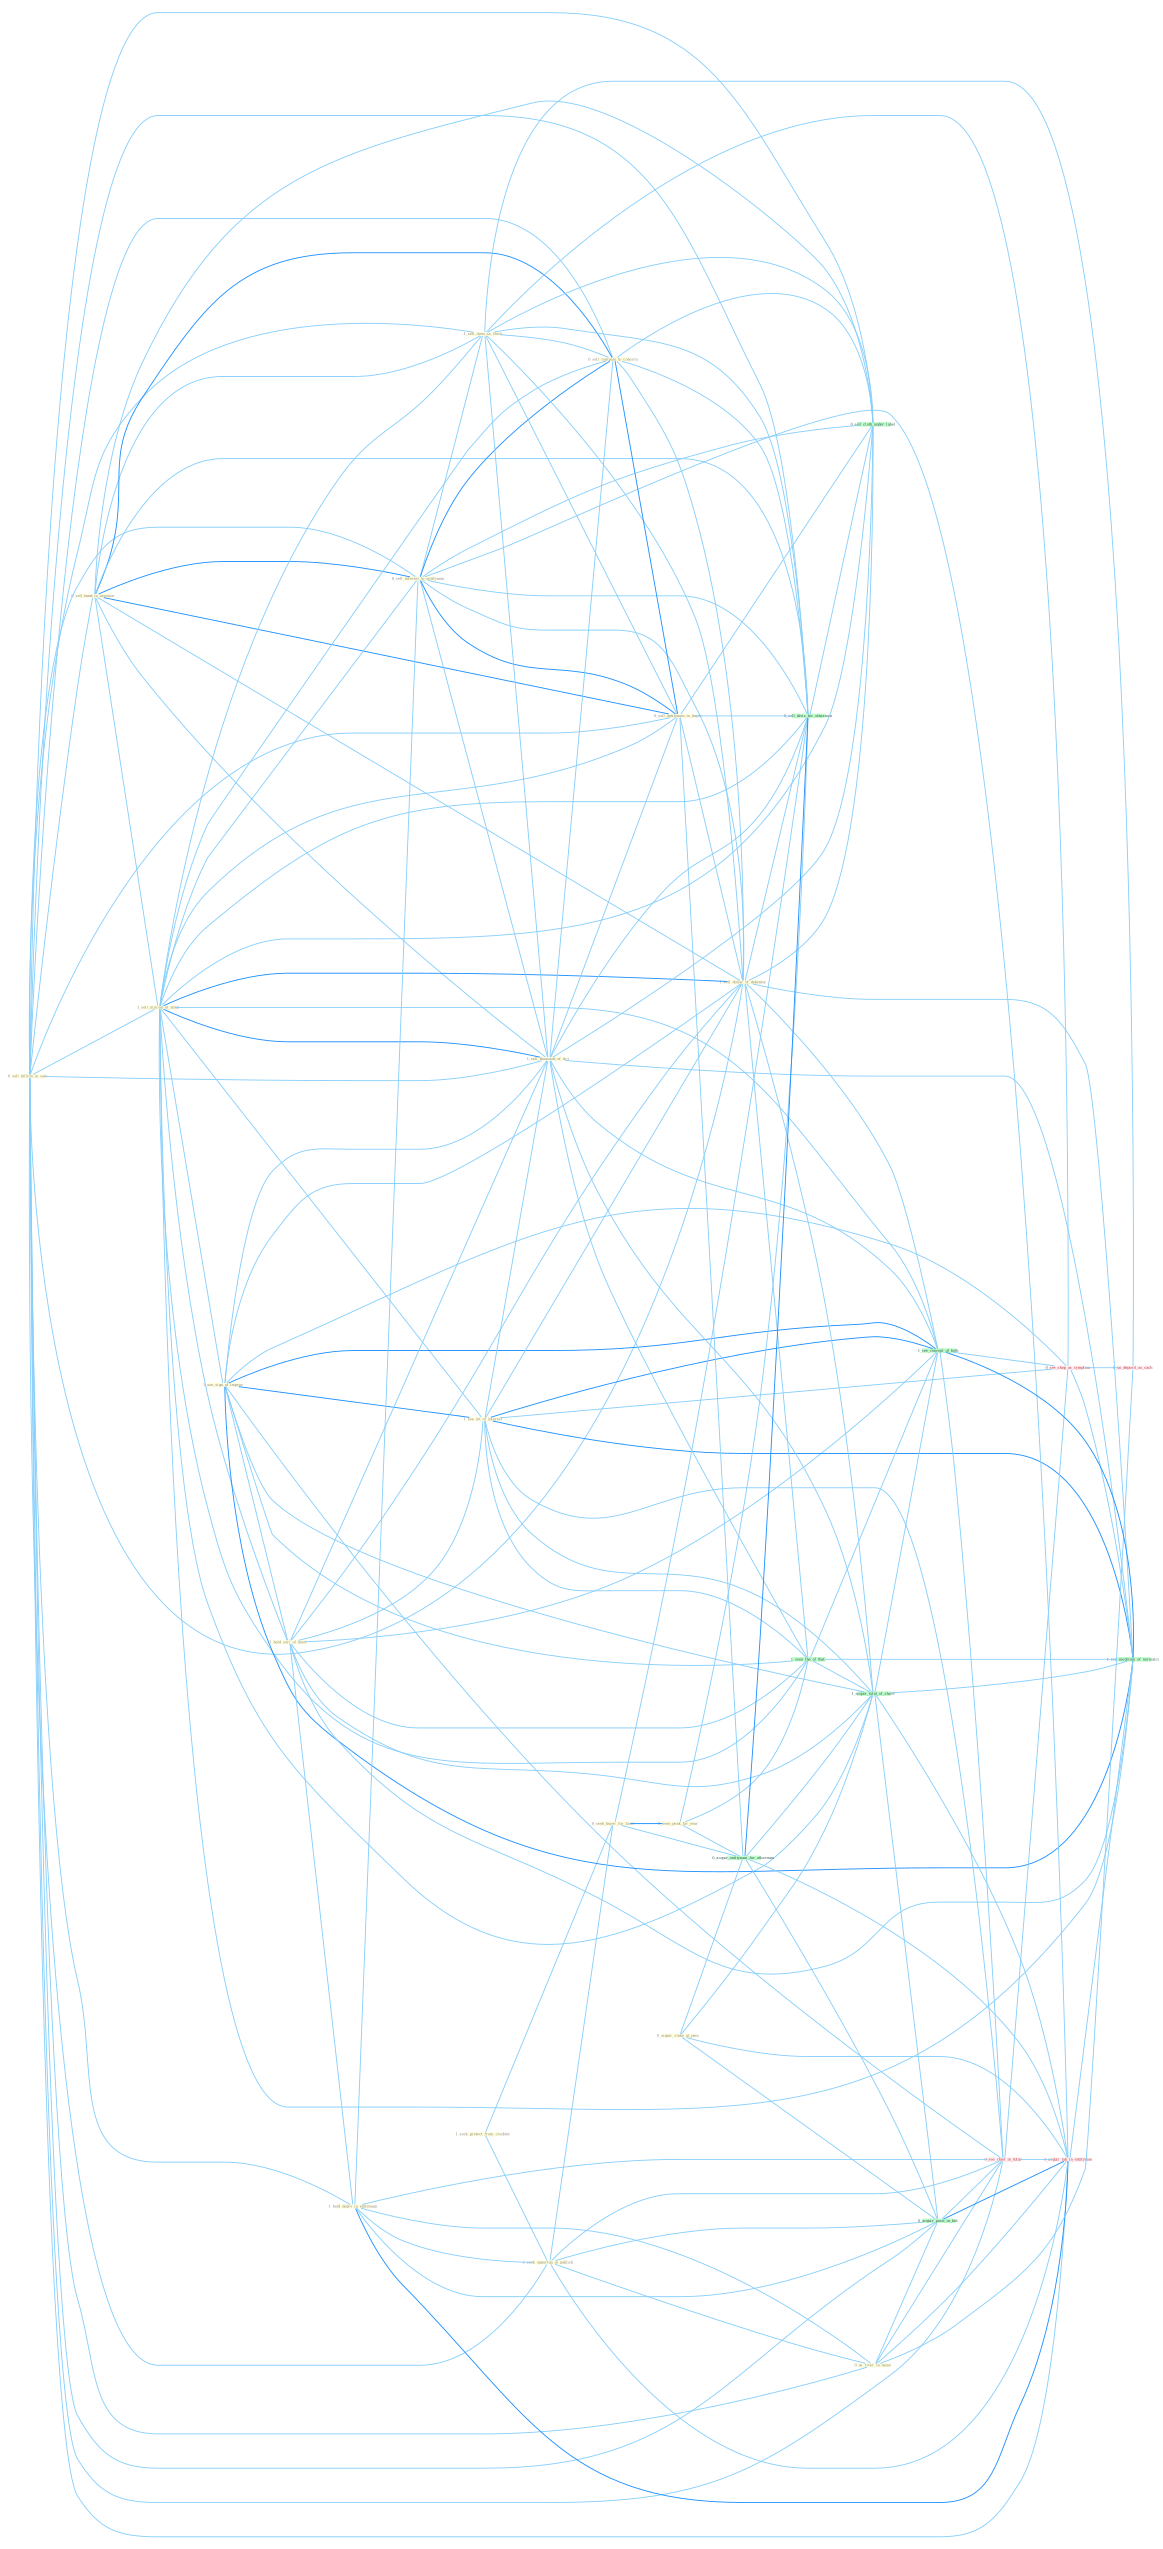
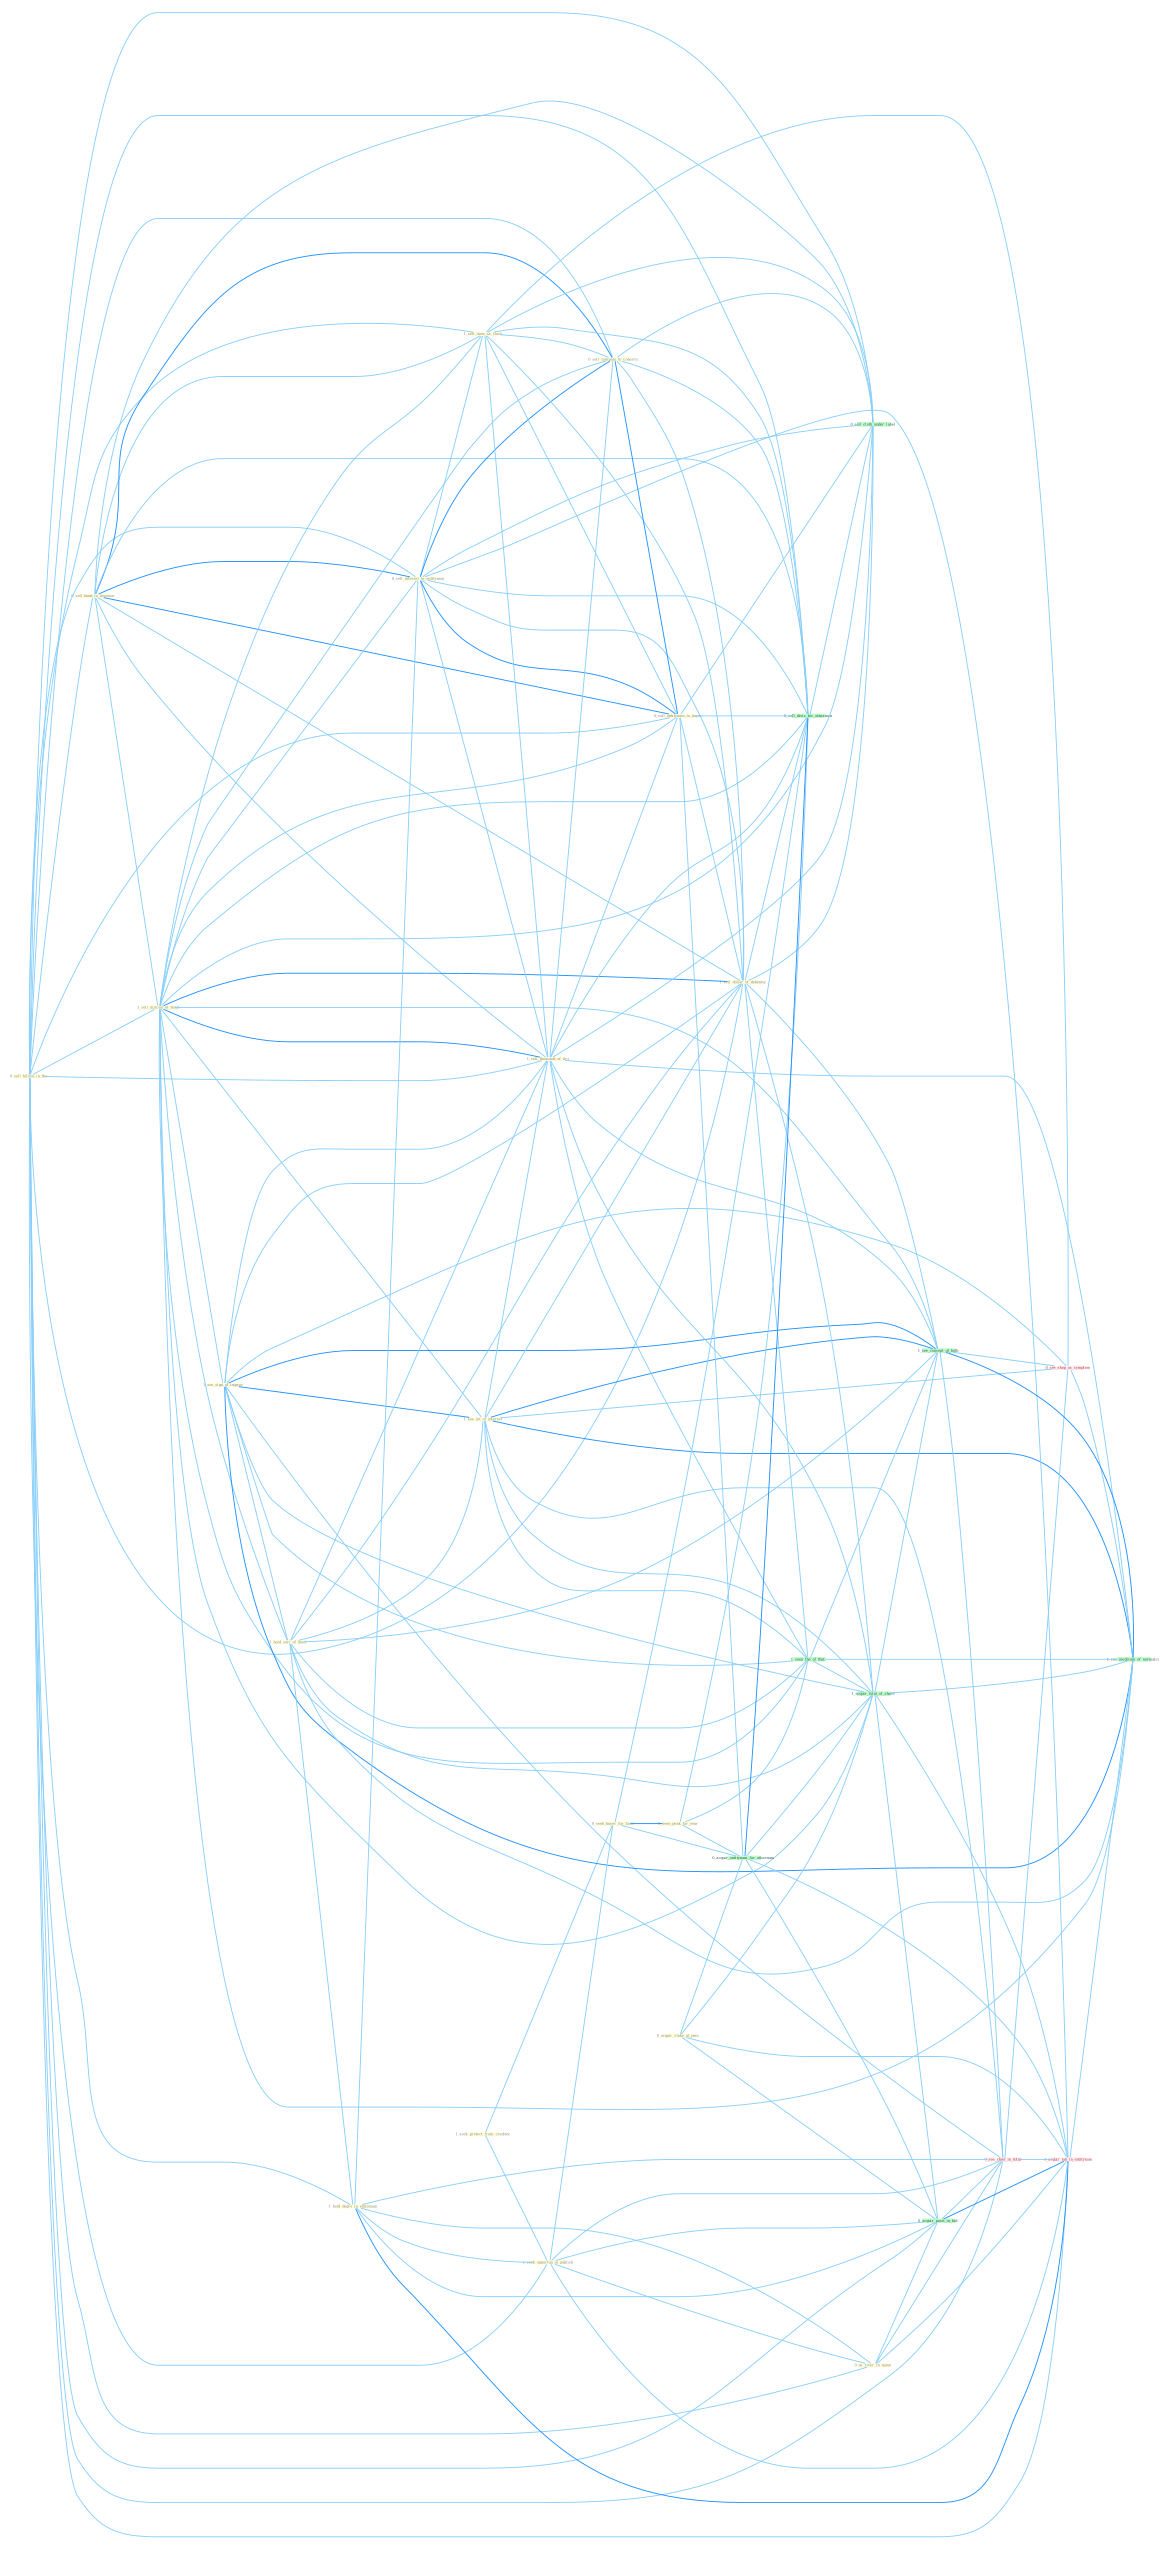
(29, 1076) -> (29, 1076)
(1100, 1179) -> none
(1134, 1368) -> none
